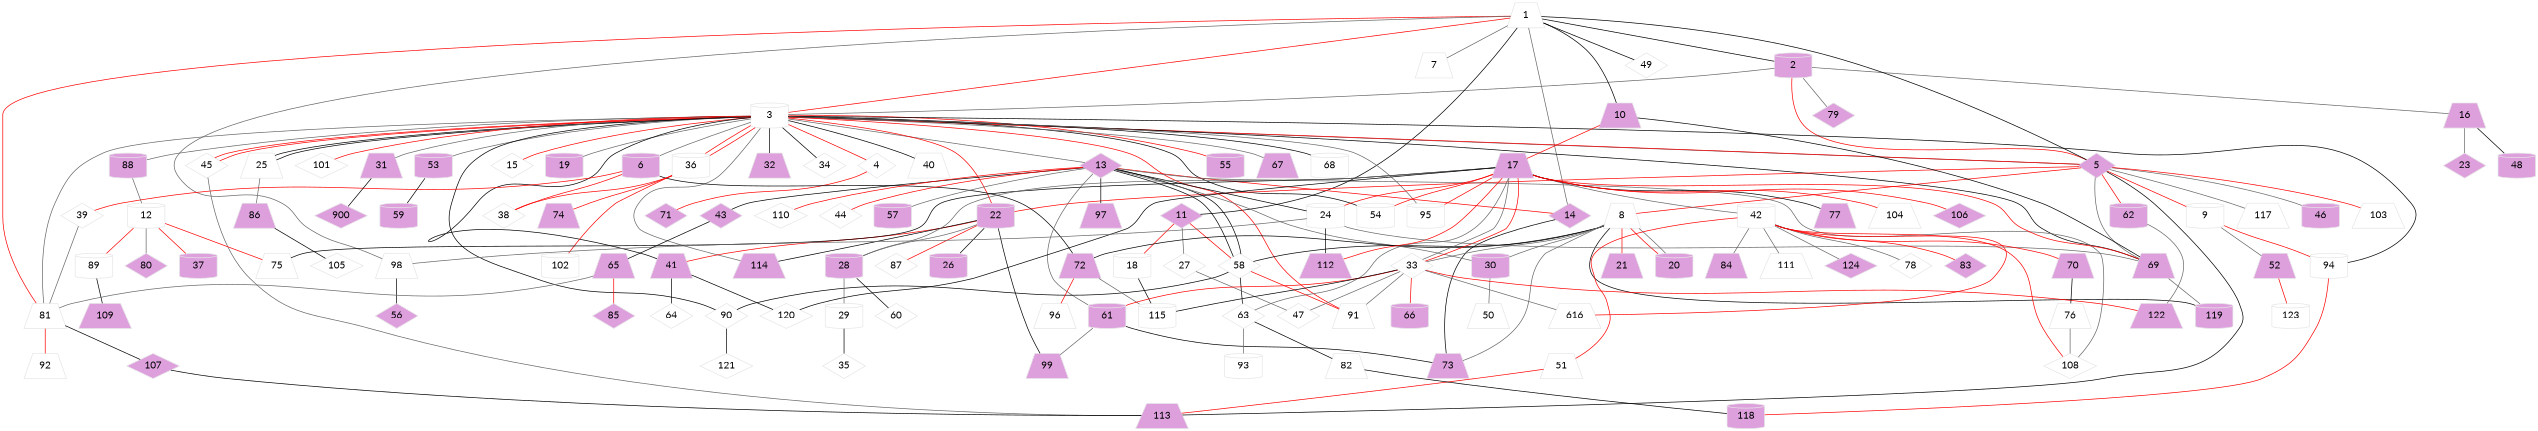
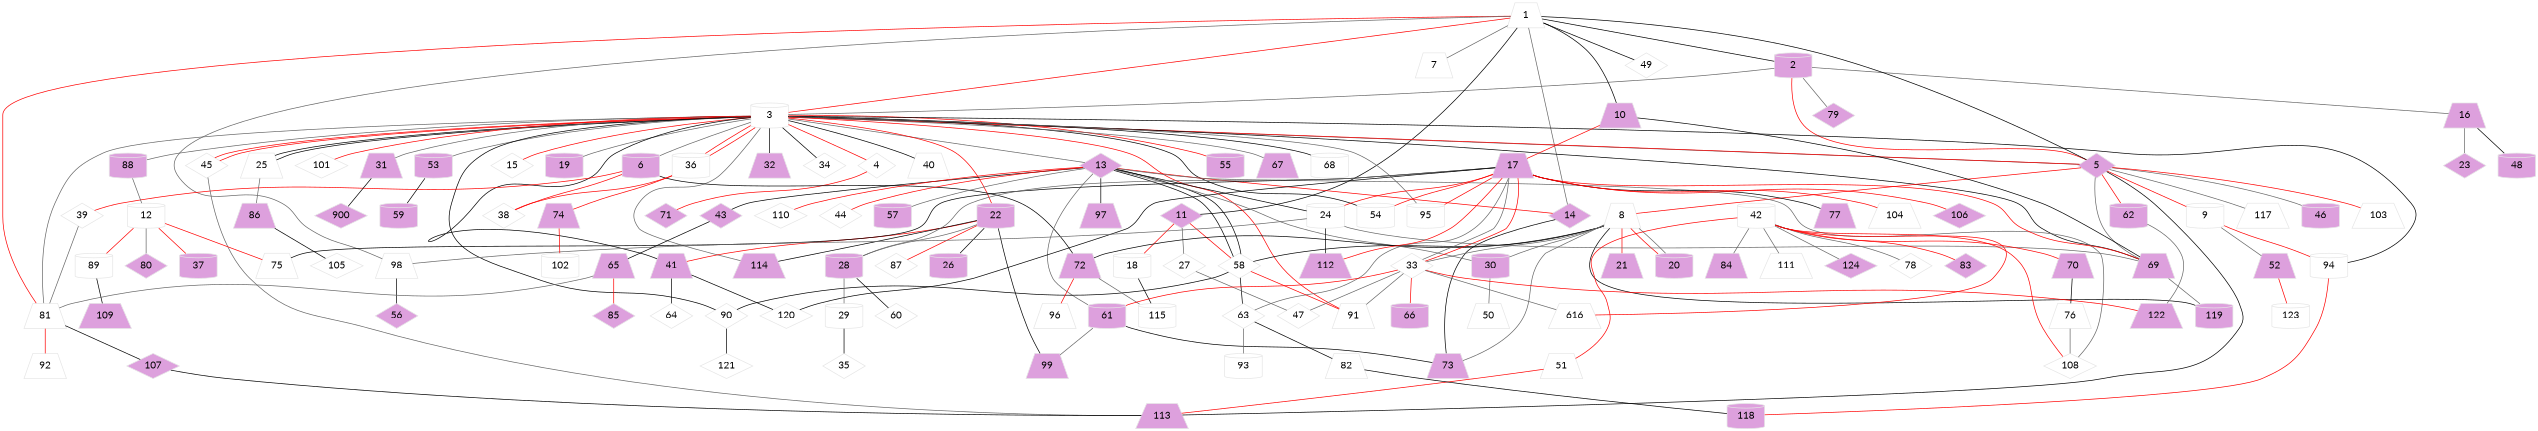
(1600, 179) -> none
(1634, 198) -> none
(613, 205) -> (559, 241)
(1281, 292) -> none
